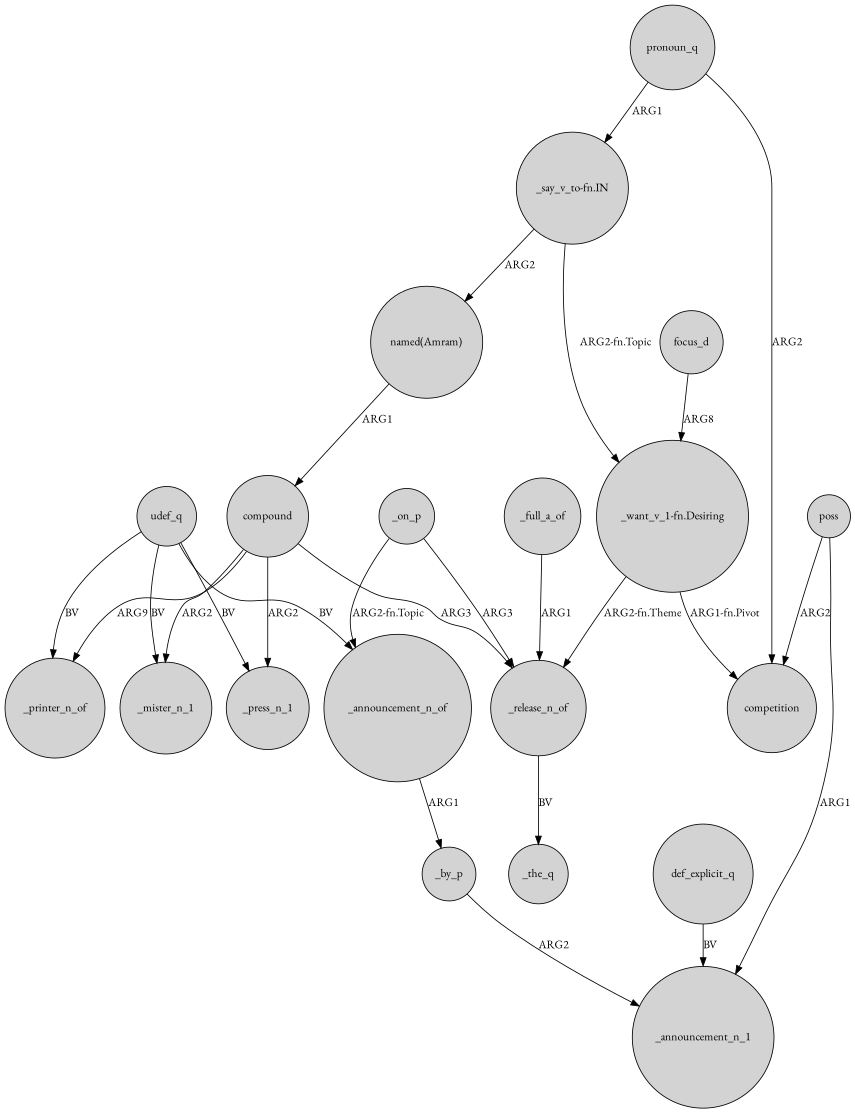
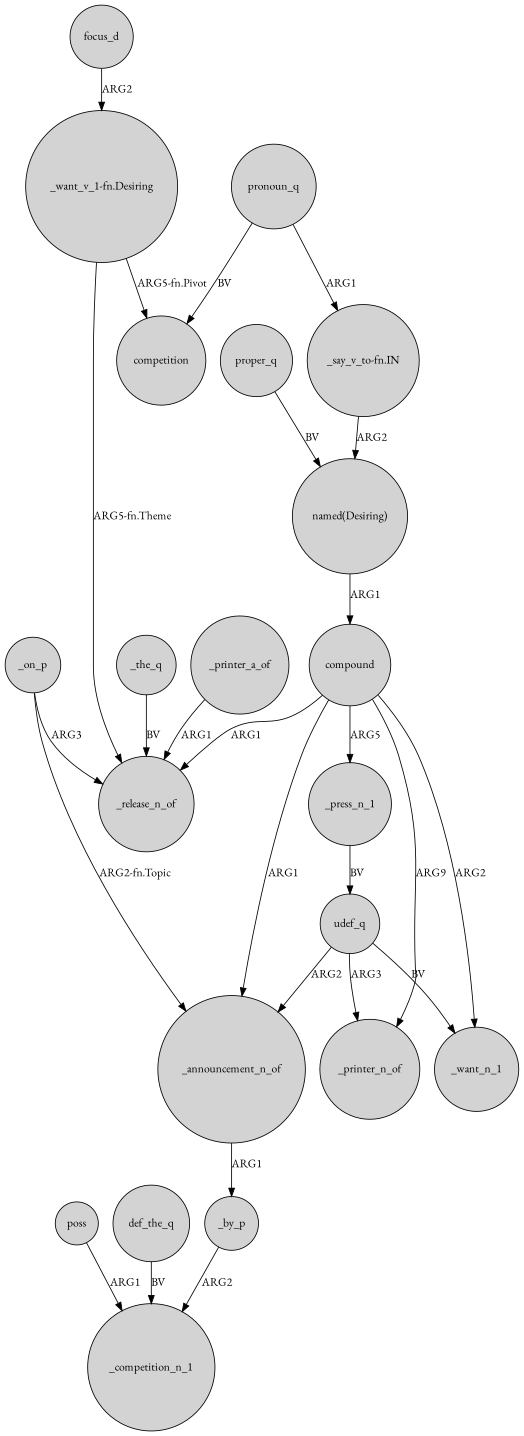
(427, 342) -> (350, 516)
(787, 342) -> (225, 284)
(569, 355) -> none
none -> (256, 361)
(699, 419) -> (117, 90)
(543, 516) -> (240, 665)
(803, 597) -> none
(213, 603) -> (350, 866)
(72, 613) -> (366, 974)
(283, 613) -> (365, 735)
(327, 613) -> (326, 974)
(456, 613) -> (246, 735)
(643, 613) -> (132, 516)
(725, 613) -> (172, 284)
(166, 708) -> (477, 1069)
(538, 796) -> (146, 721)
none -> (275, 840)
(703, 874) -> (151, 1223)
(703, 1037) -> (151, 1367)
